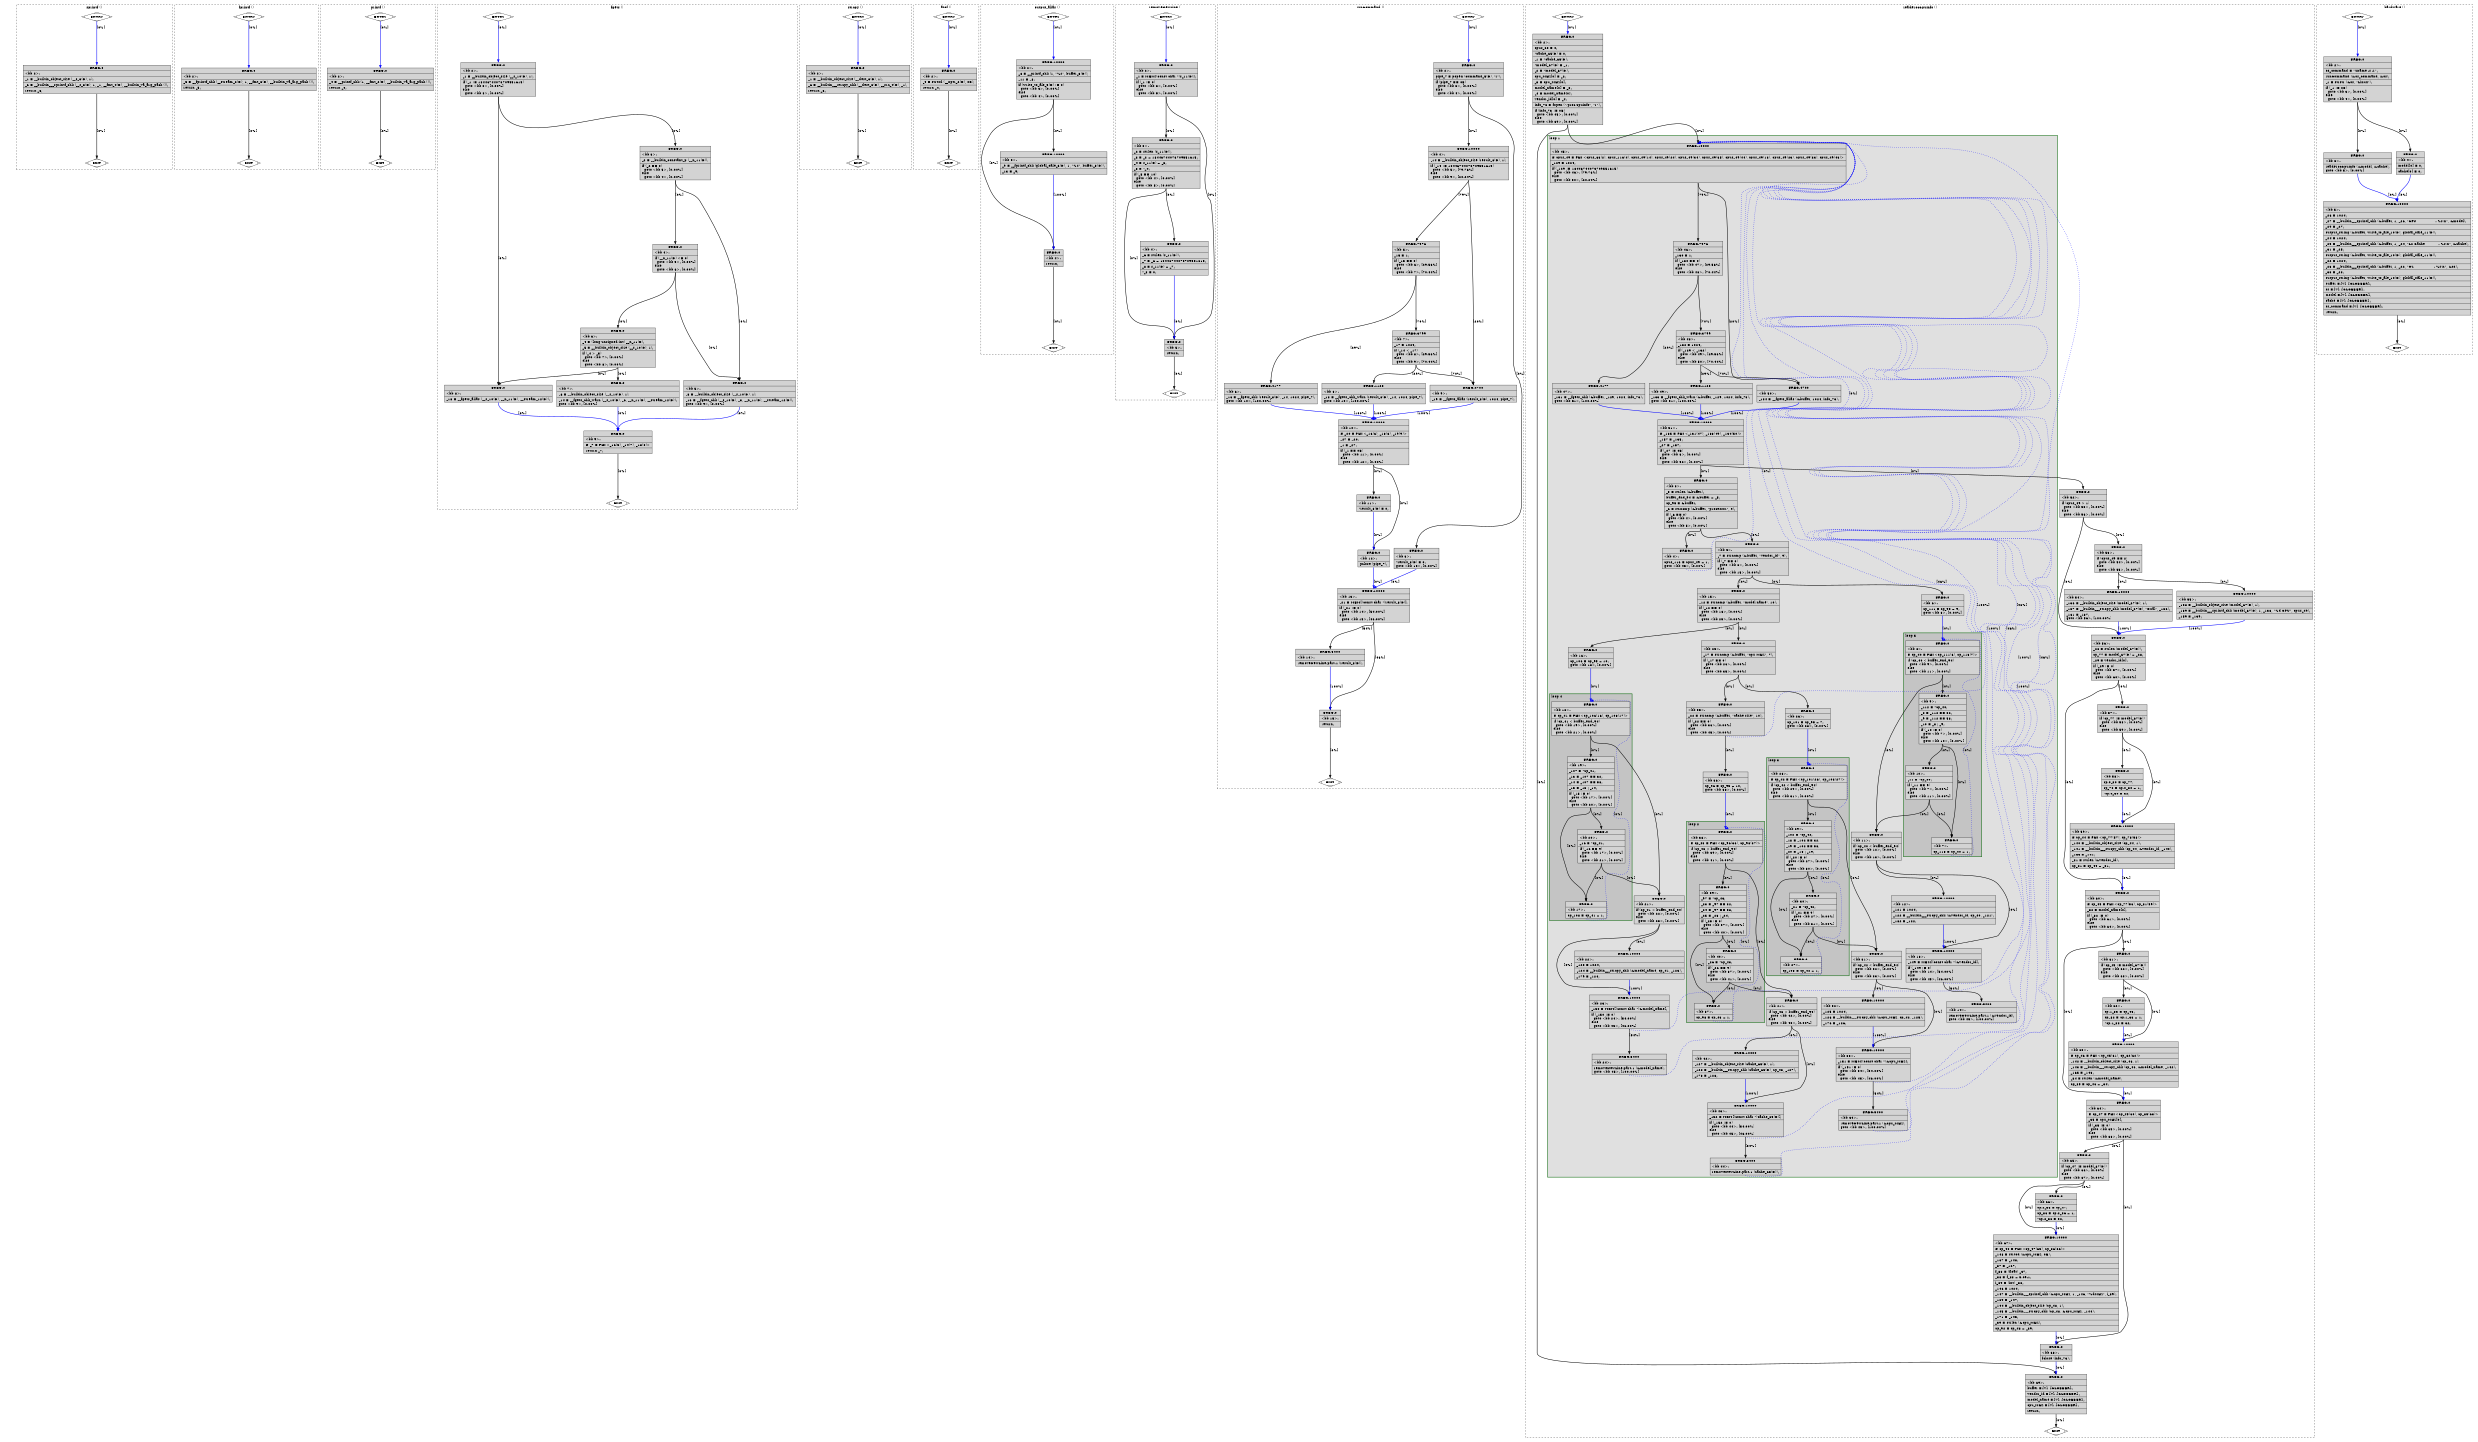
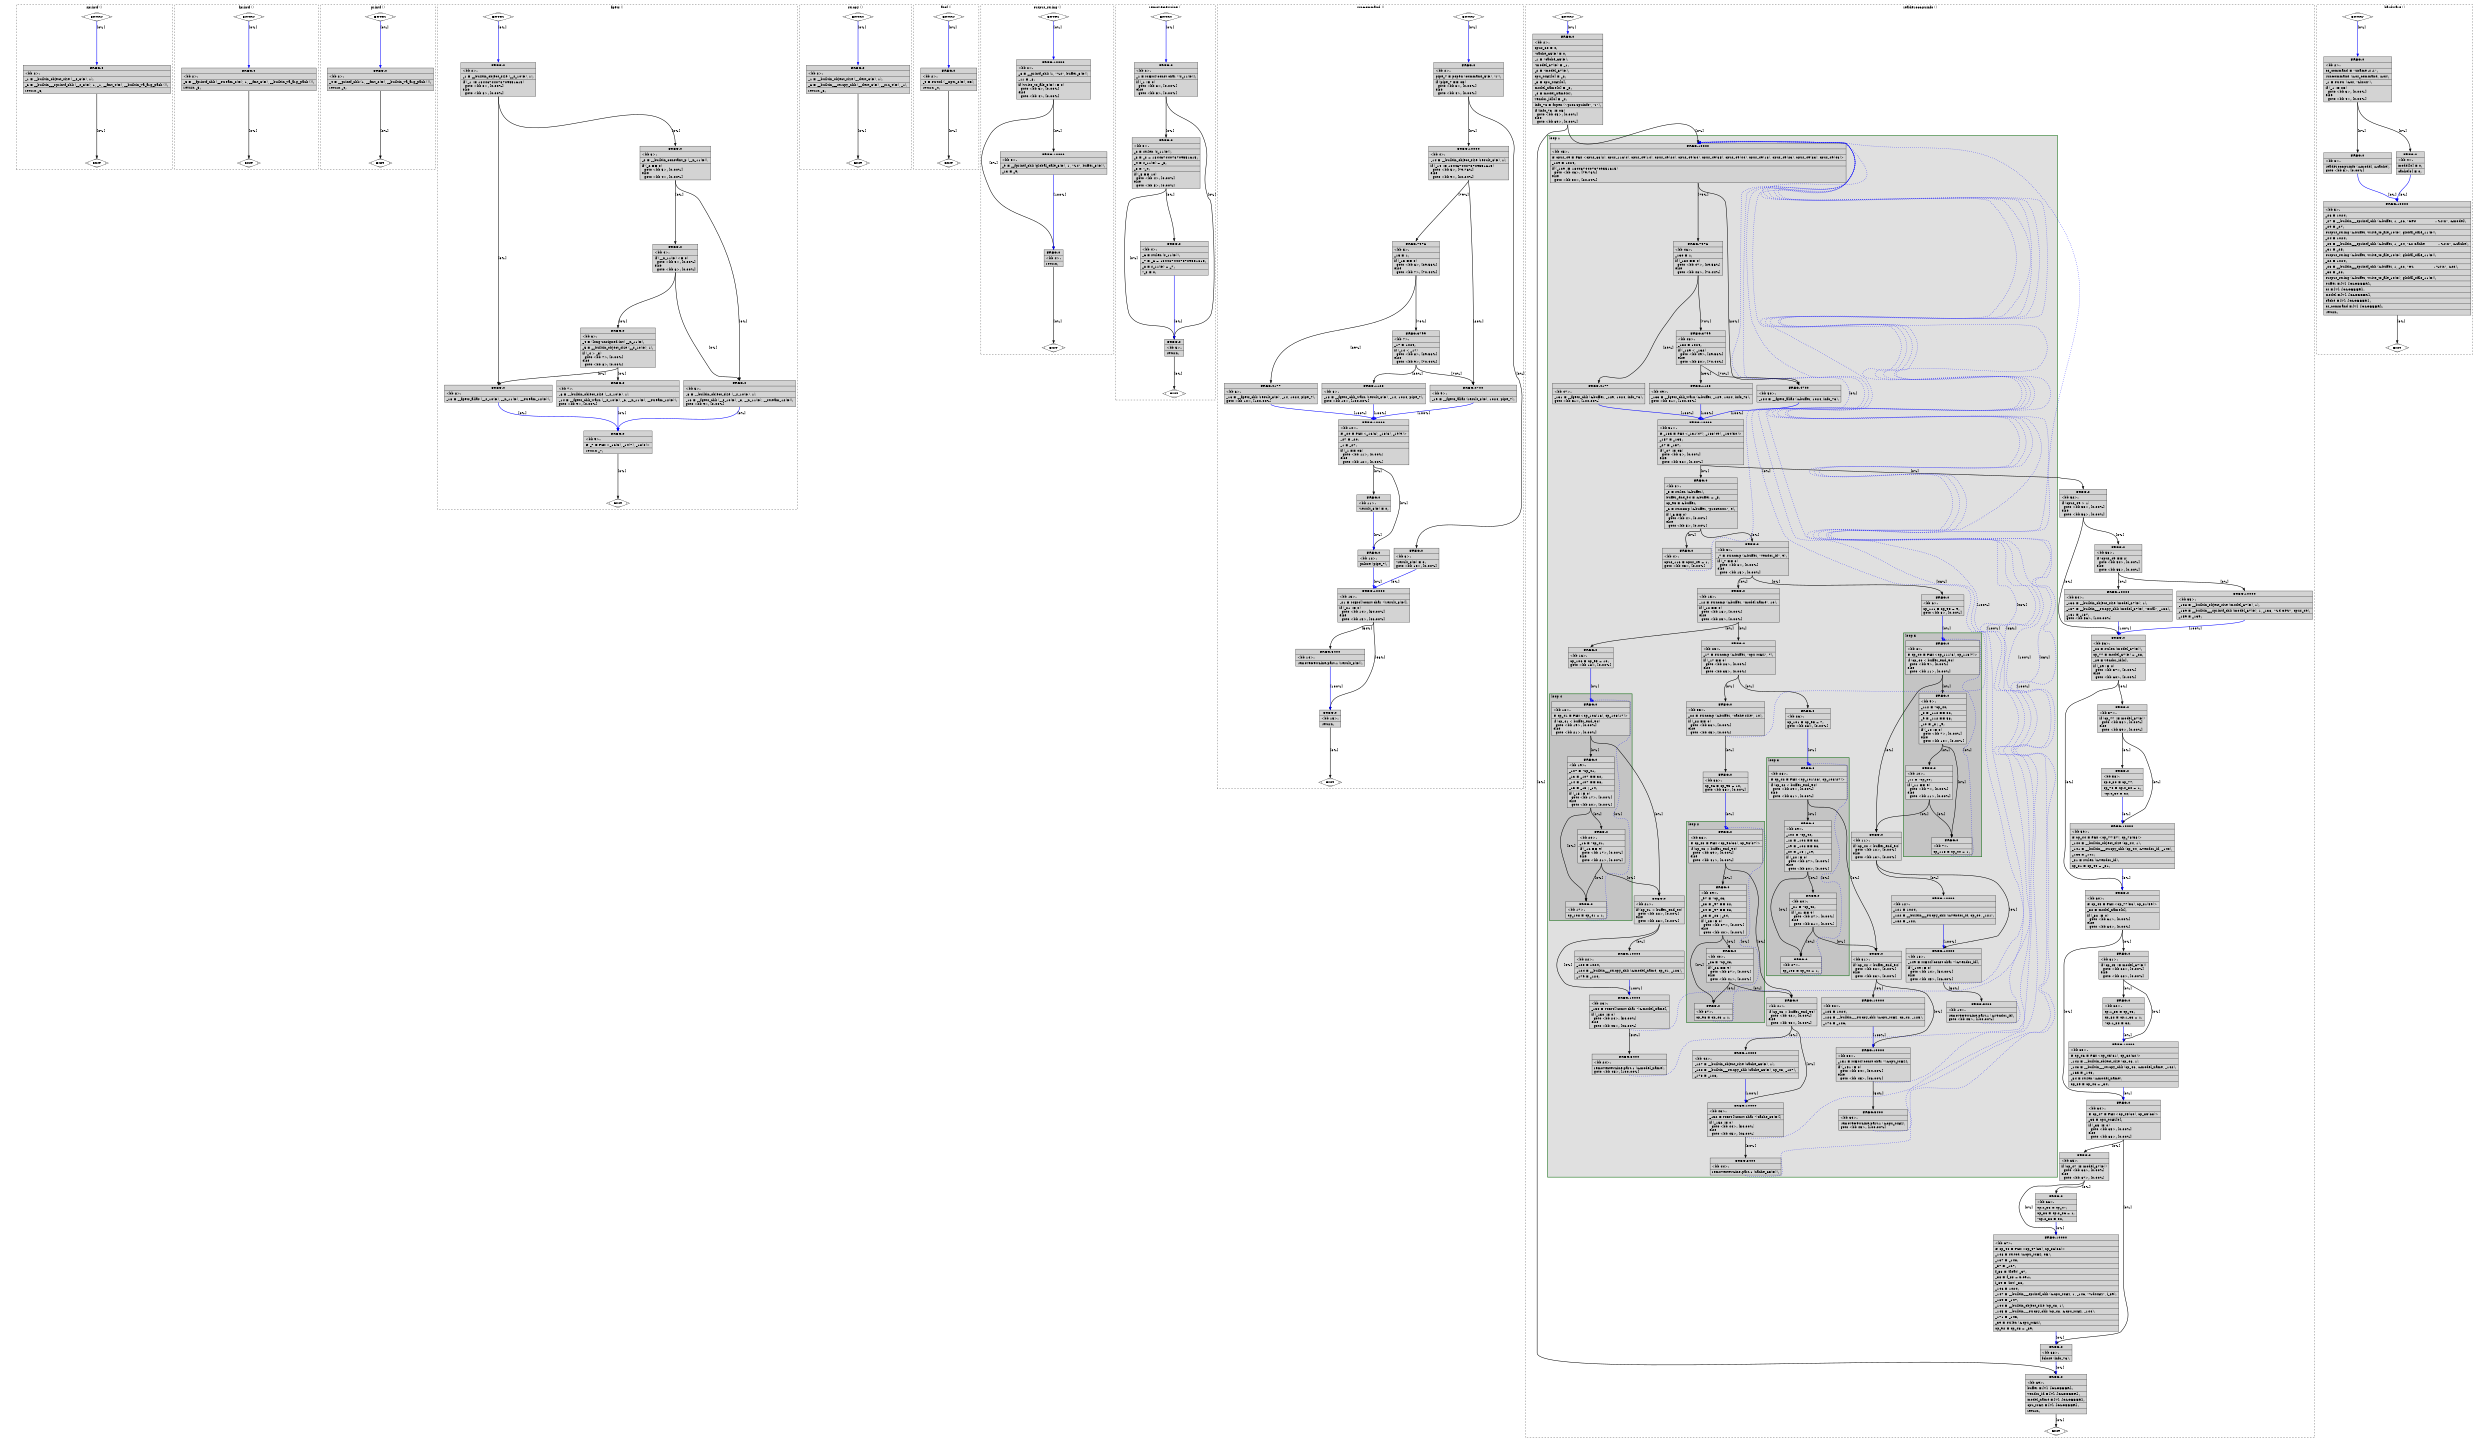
(1047, 8) -> (1047, 8)
